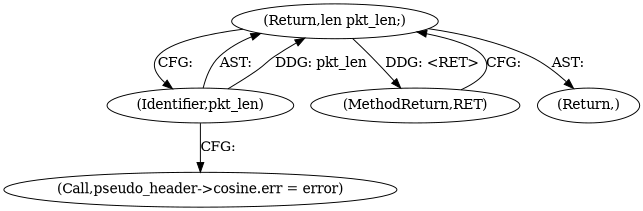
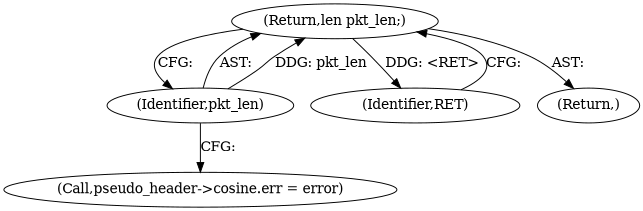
(415, 106) -> (415, 106)
